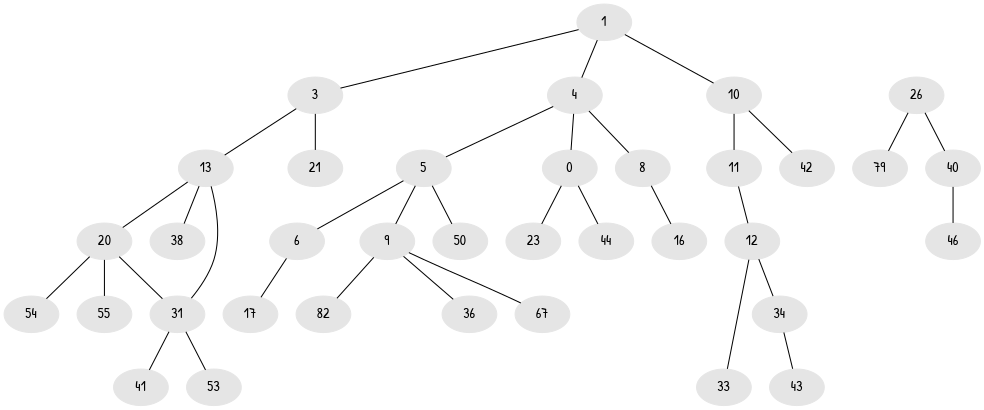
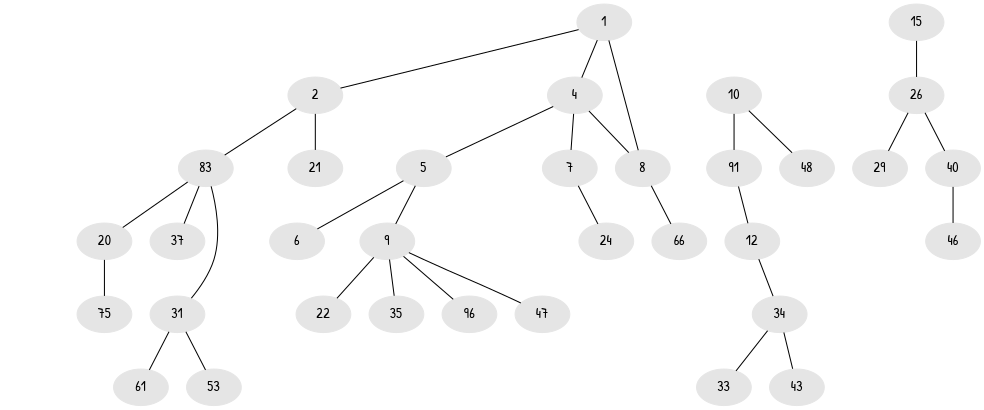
none -> (917, 22)
(669, 59) -> (624, 95)
(315, 95) -> (315, 95)
(206, 168) -> (206, 168)
(570, 168) -> (570, 168)
(734, 168) -> (734, 168)
(807, 168) -> (807, 168)
(880, 168) -> (880, 168)
(177, 241) -> (177, 241)
(460, 241) -> none
(533, 241) -> none
(606, 241) -> (606, 241)
(679, 241) -> (679, 241)
(141, 278) -> none
(31, 314) -> none
(104, 314) -> (104, 314)
(250, 314) -> none
(323, 314) -> (323, 314)
none -> (396, 314)
(469, 314) -> (469, 314)
(542, 314) -> (542, 314)
(738, 314) -> (752, 351)
(141, 387) -> (141, 387)
